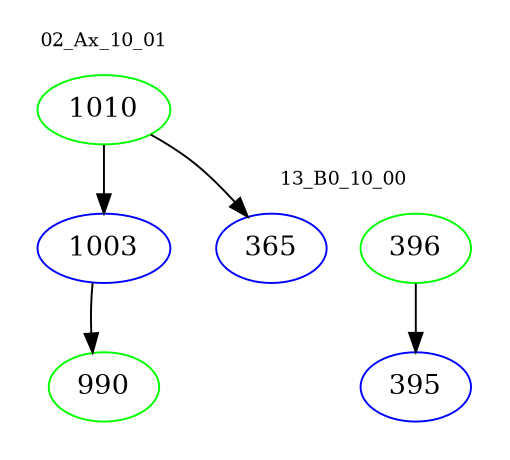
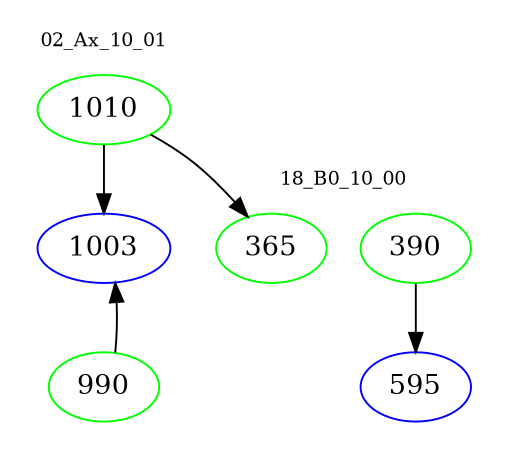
(344, 180) -> (344, 180)
(271, 248) -> (271, 248)
(416, 248) -> (416, 248)
(91, 308) -> (117, 328)
(416, 387) -> (416, 387)
